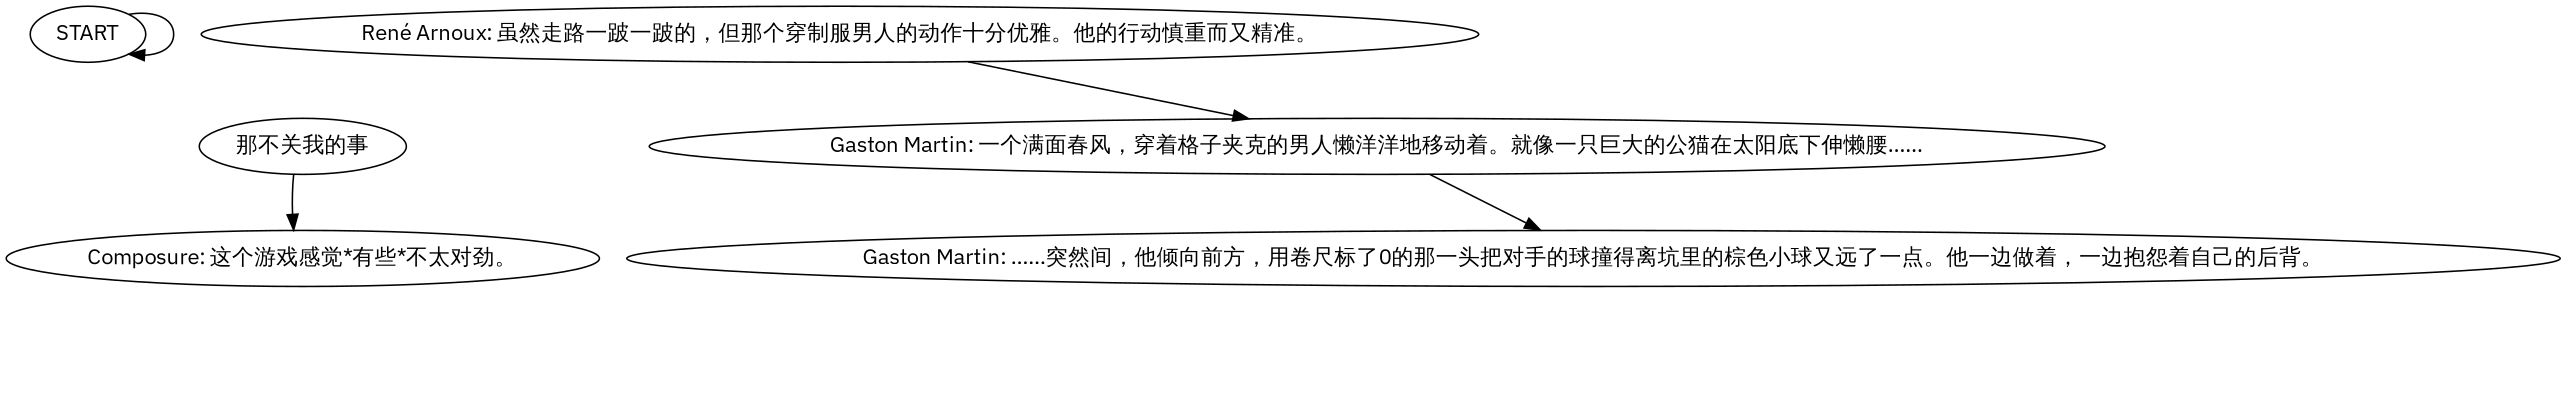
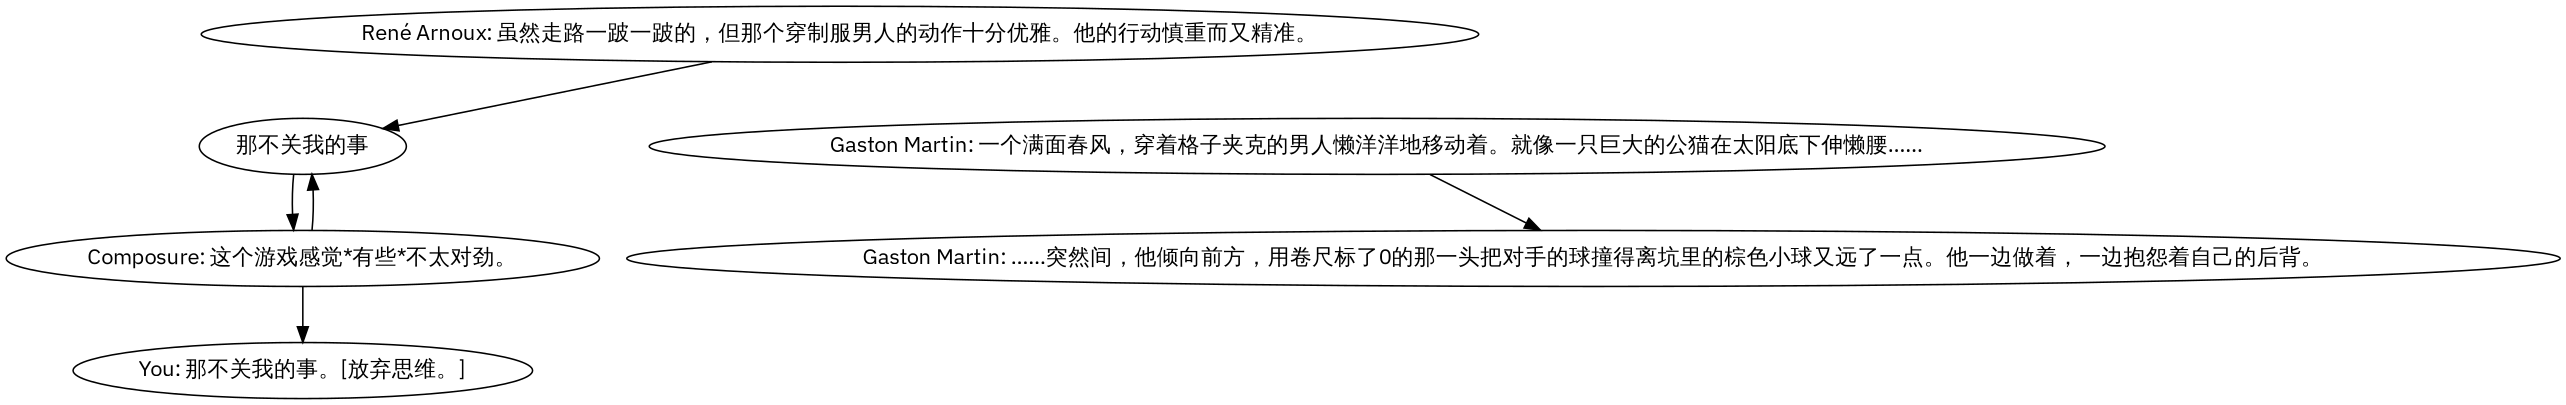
(88, 34) -> none
(1100, 89) -> (555, 94)
none -> (313, 210)
none -> (303, 371)
